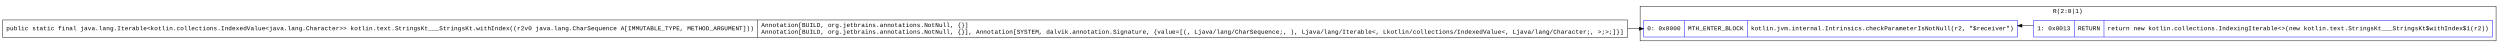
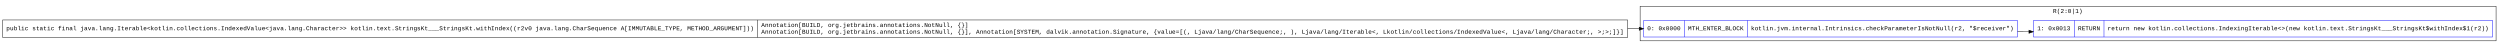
(2028, 26) -> (2023, 32)
